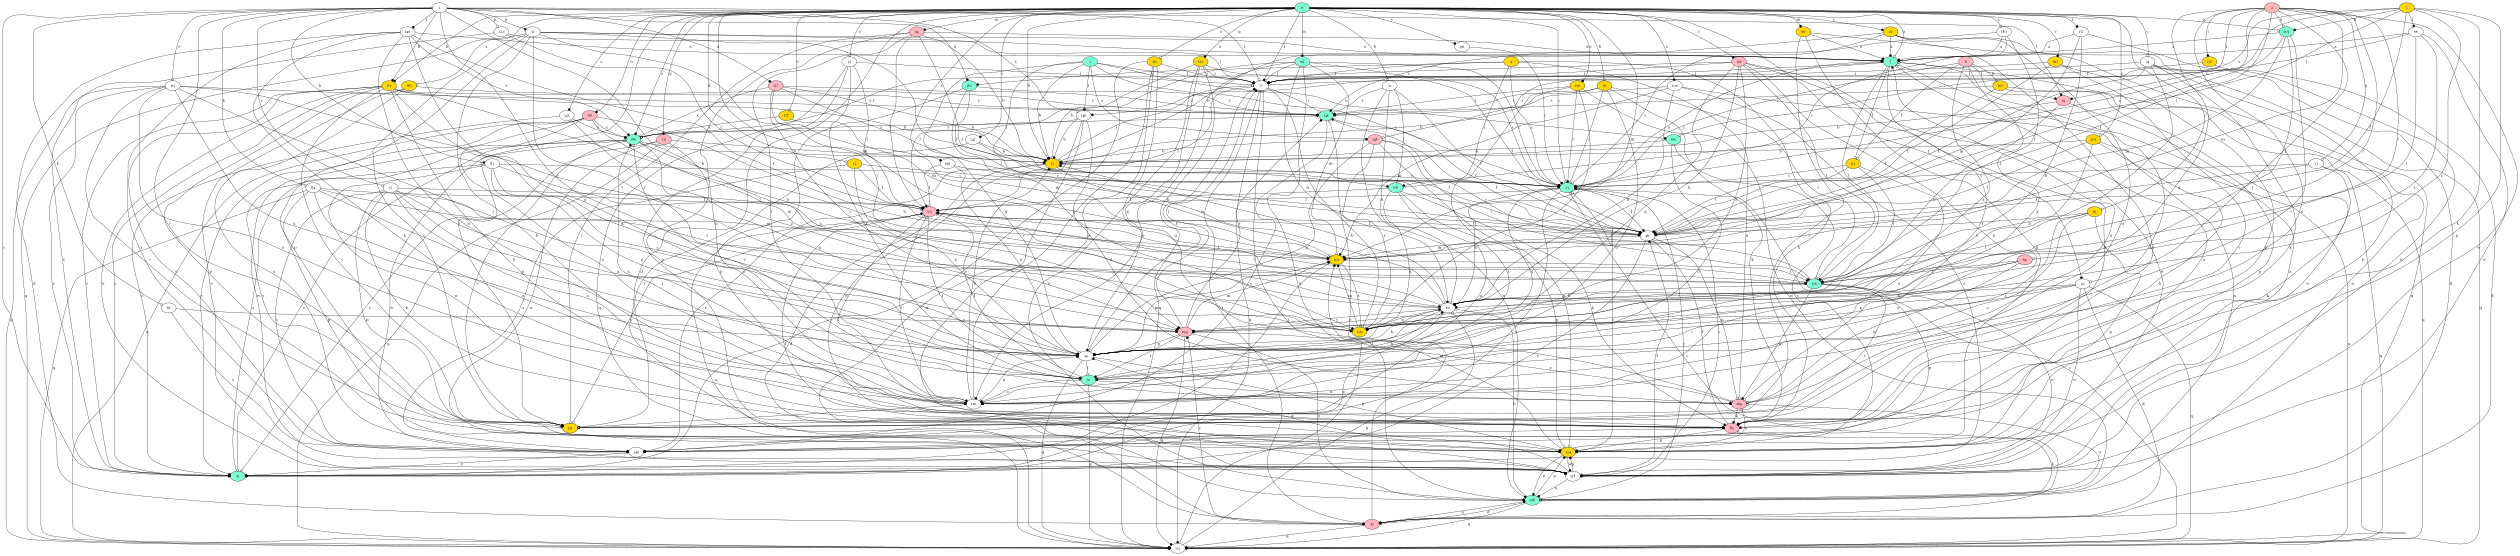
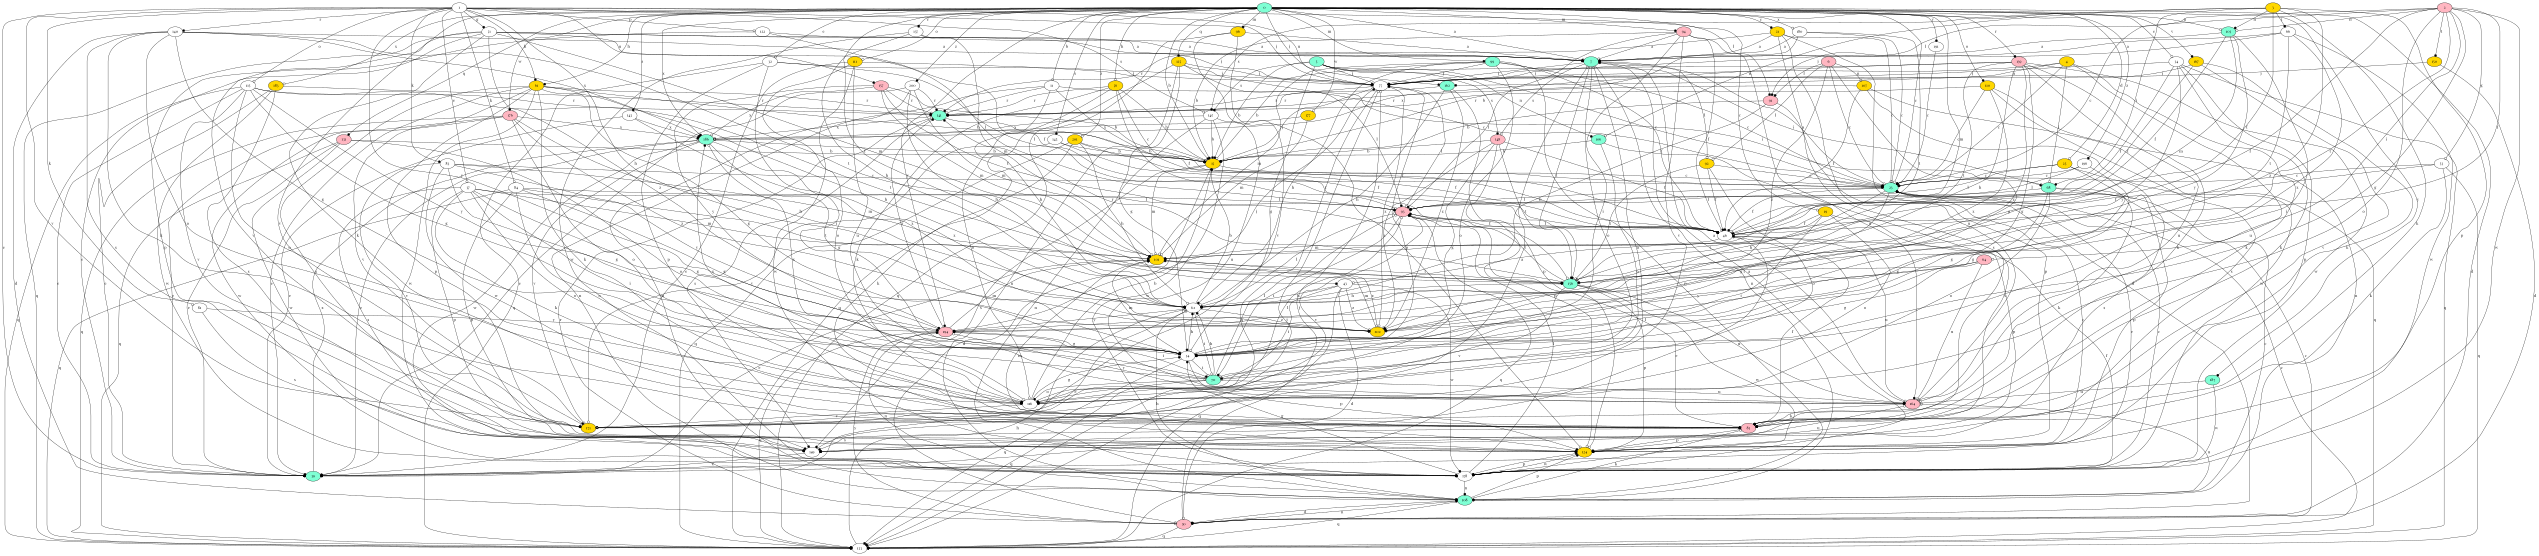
(1917, 220) -> none
none -> (2212, 380)
(1542, 473) -> none
